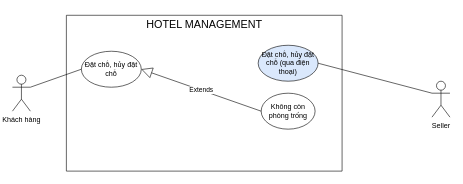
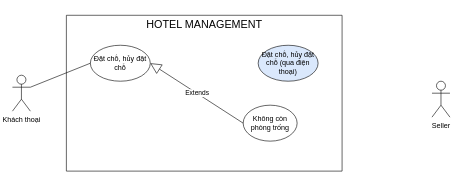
(111, 69) -> (120, 63)
(375, 78) -> none
(288, 111) -> (270, 123)
(22, 120) -> (22, 120)
